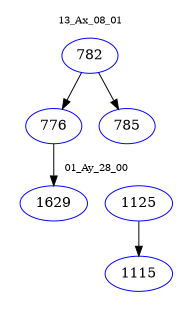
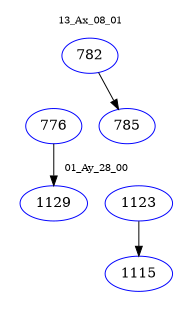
(74, 86) -> none
(54, 203) -> (54, 203)
(139, 203) -> (139, 203)
